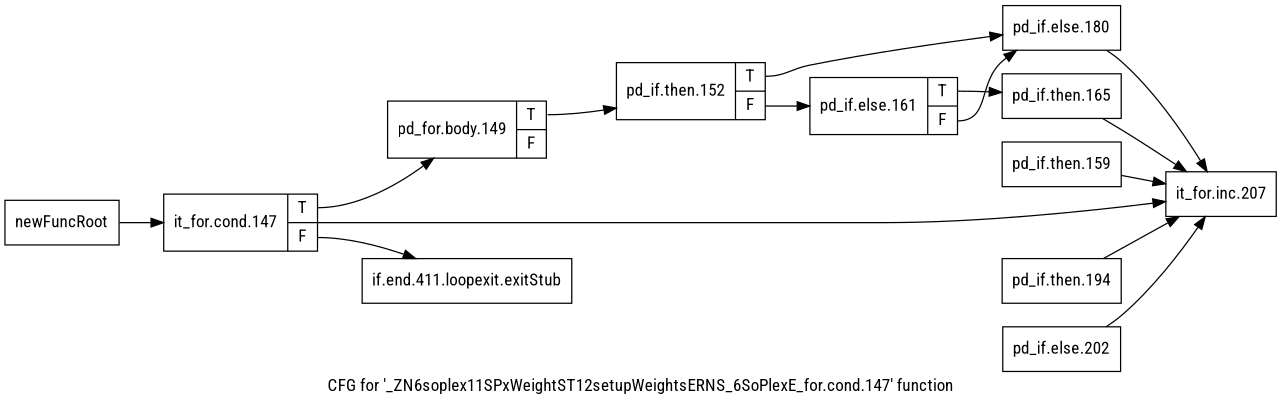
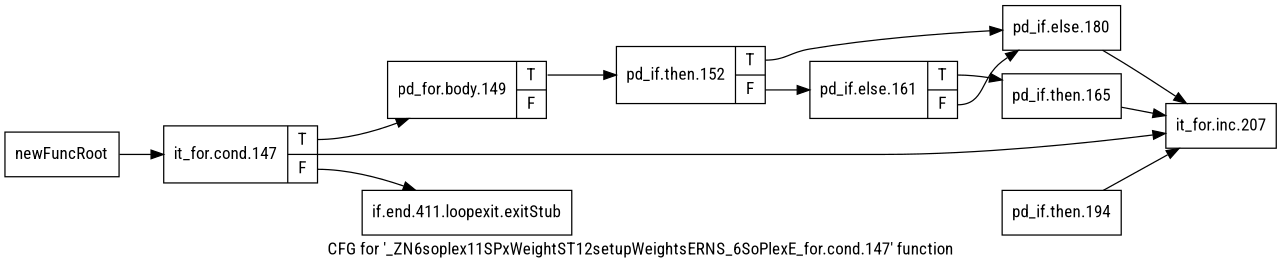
(1062, 164) -> none
(1062, 349) -> none
